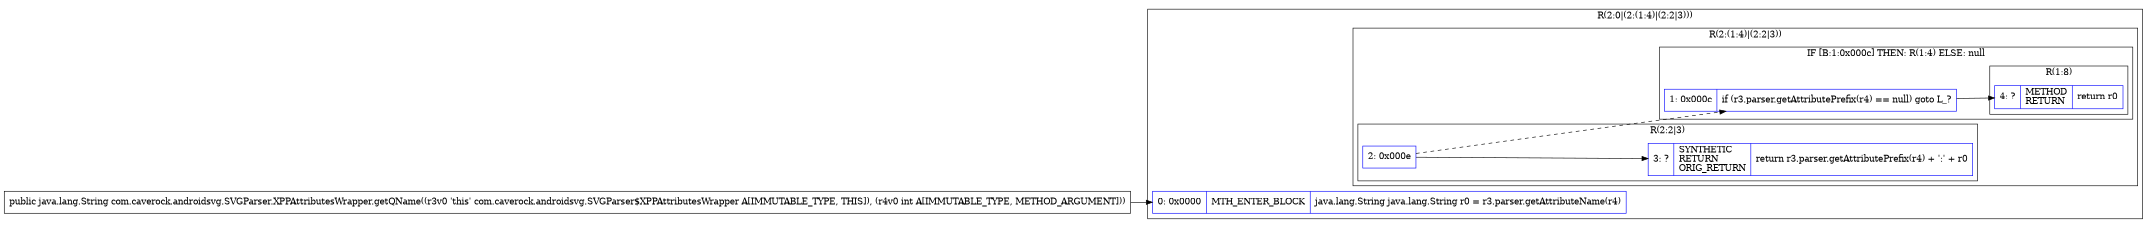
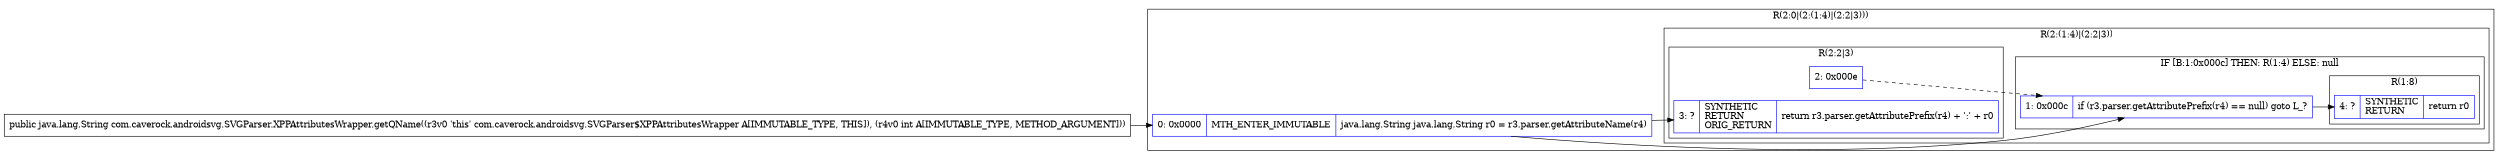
(2046, 92) -> (2392, 102)
none -> (1816, 149)
(1529, 158) -> (1660, 120)
(1258, 202) -> (1271, 125)
